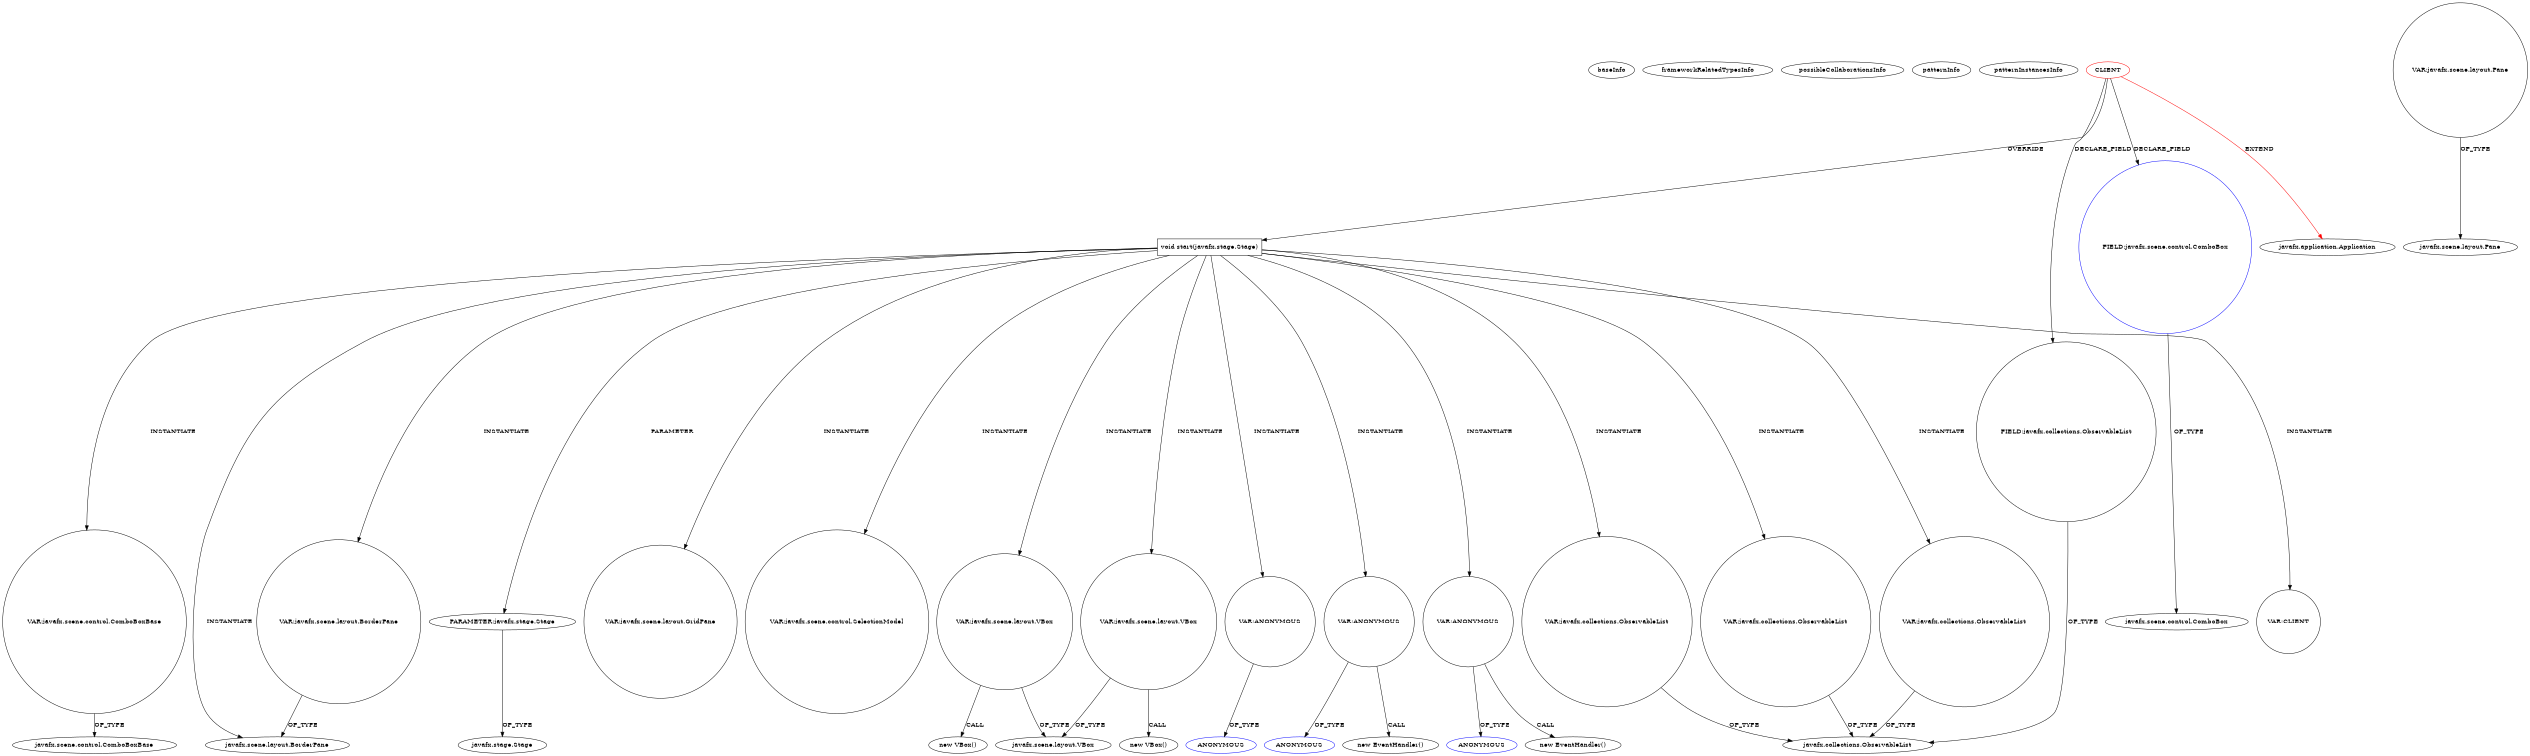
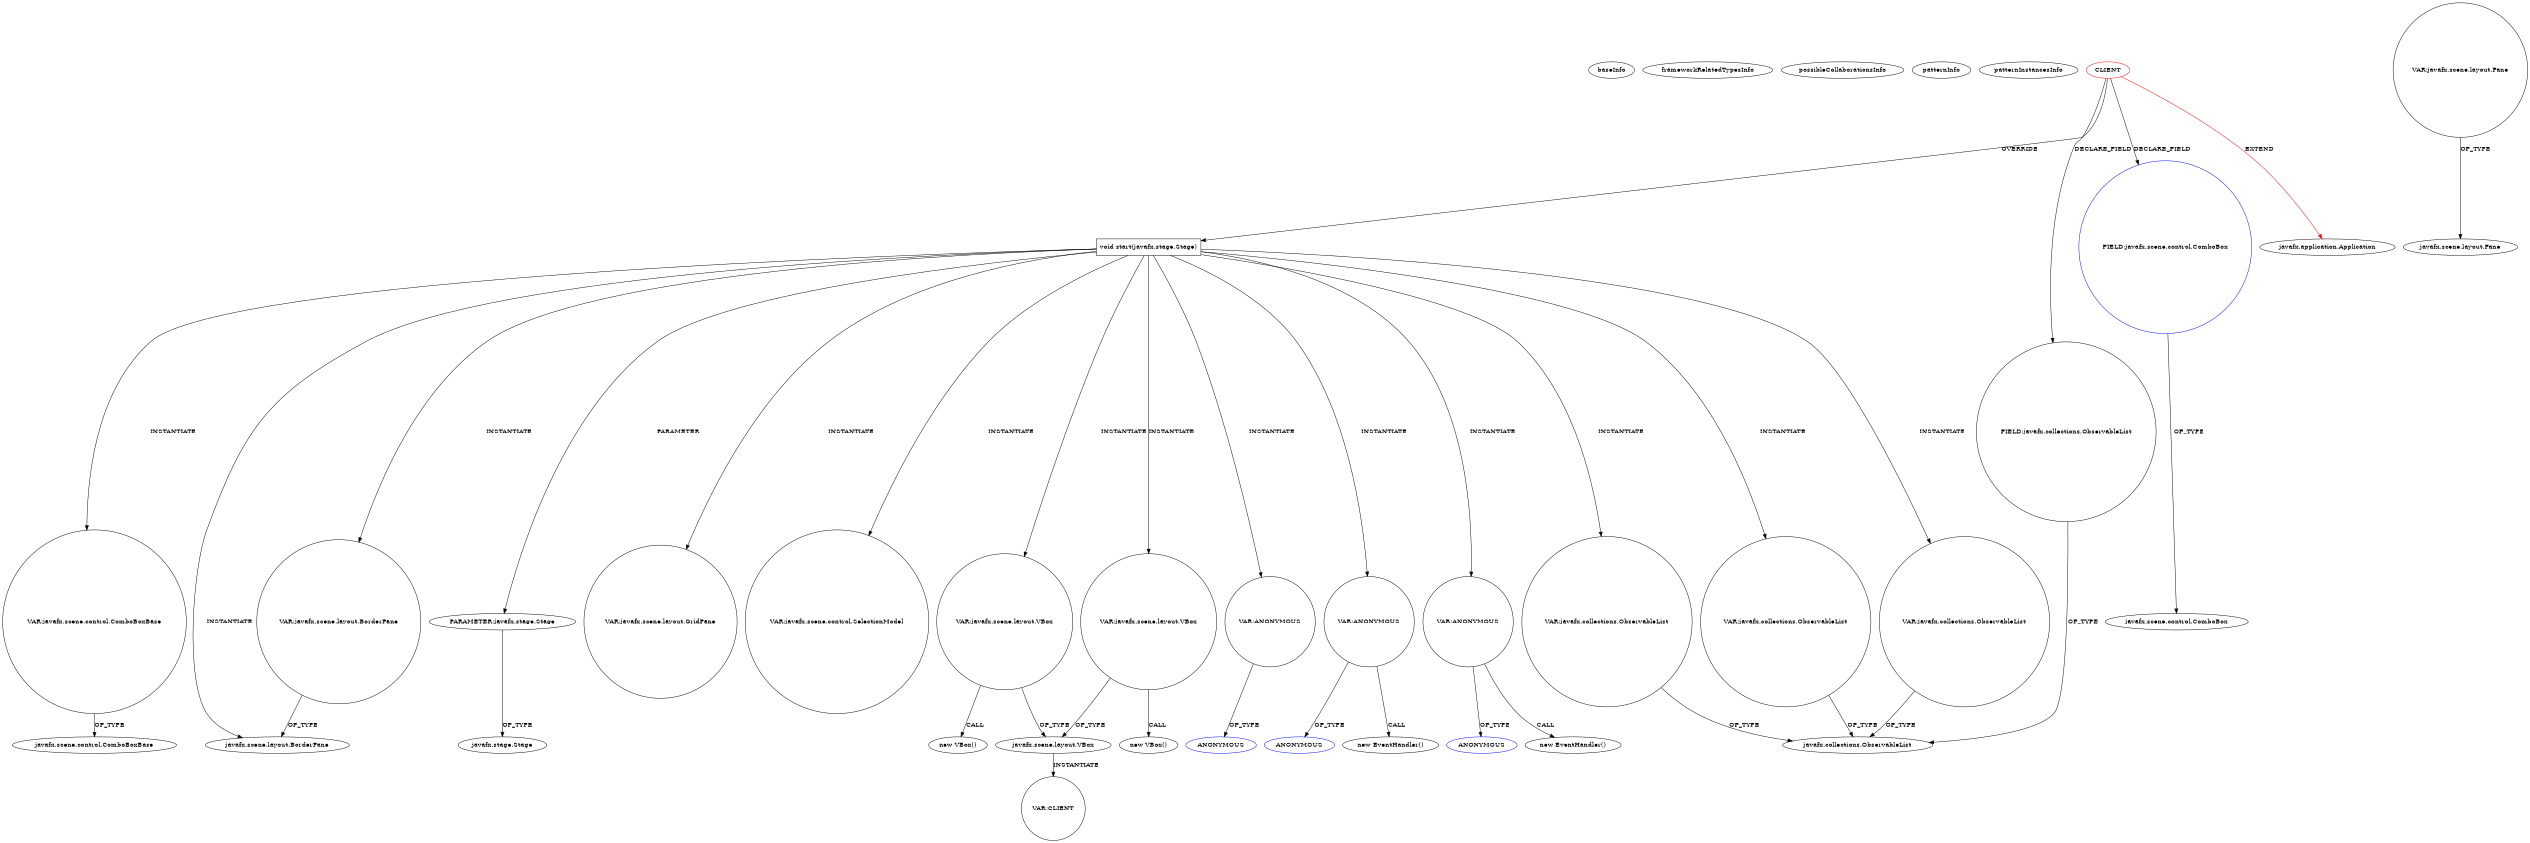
(1866, 315) -> (1053, 763)
